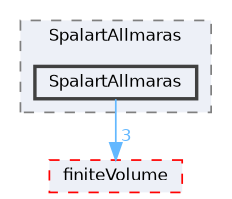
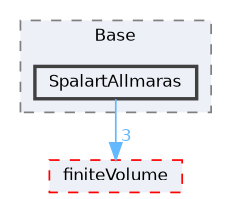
(116, 37) -> (116, 37)
